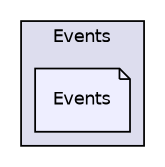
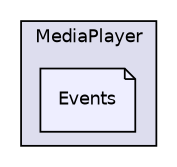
(83, 38) -> (89, 38)
